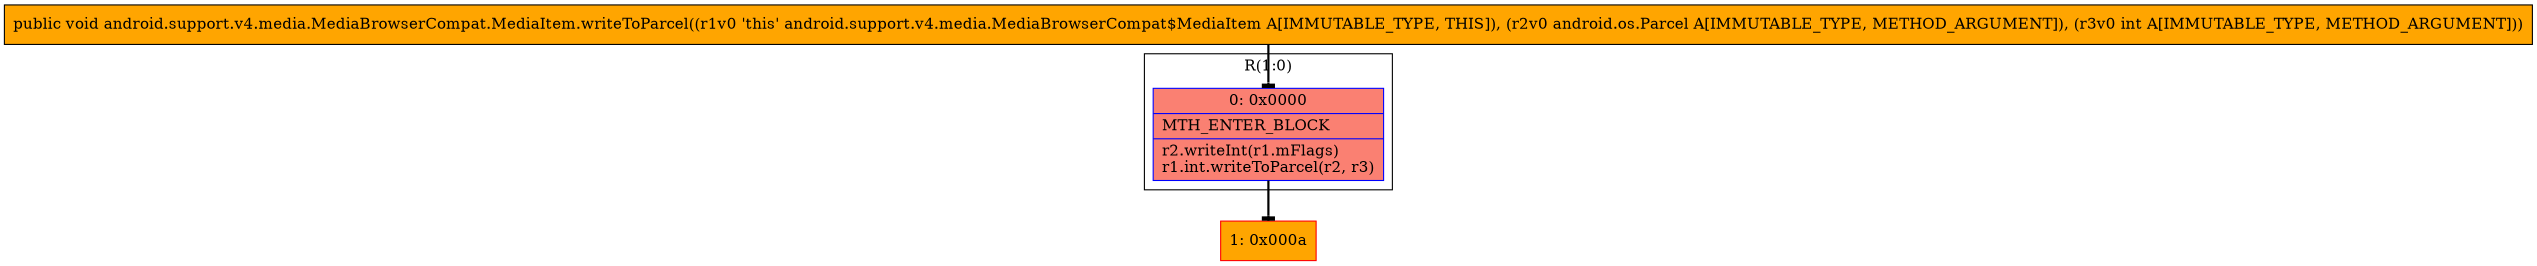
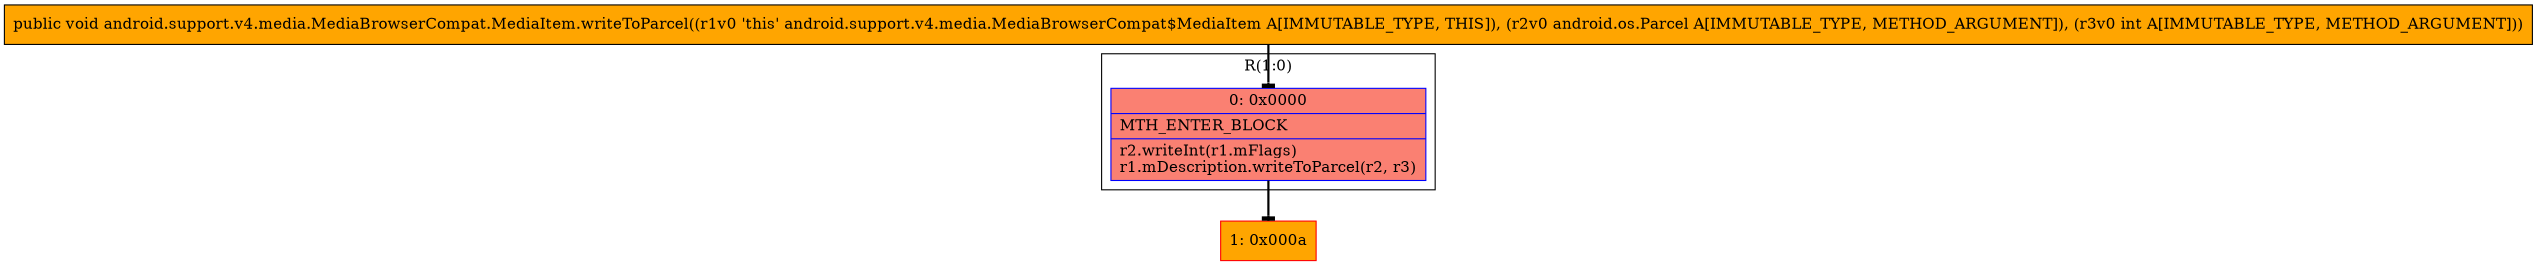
(1268, 167) -> (1268, 167)
